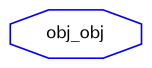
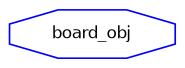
(76, 34) -> (92, 34)
